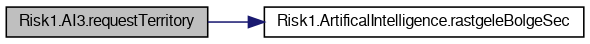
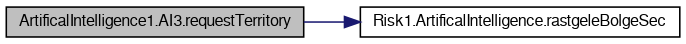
(107, 22) -> (155, 22)
